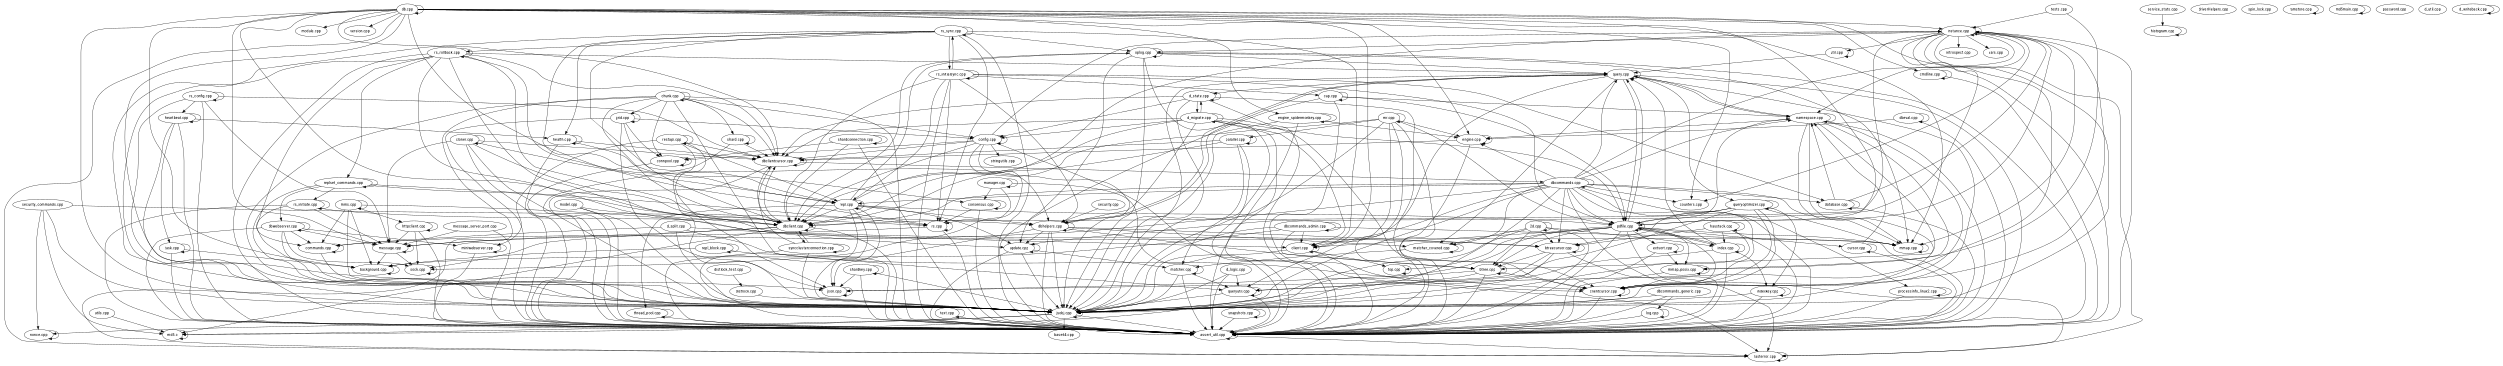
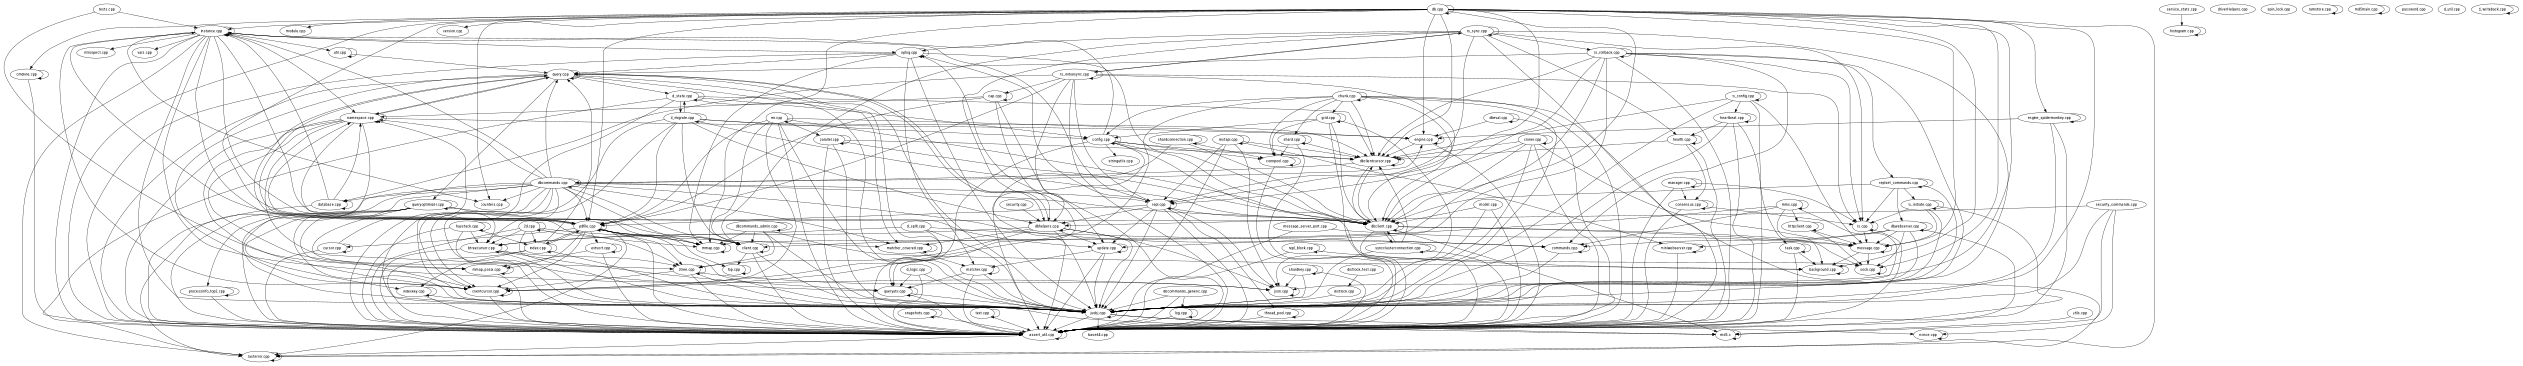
none -> (1873, 23)
none -> (1286, 149)
(1918, 291) -> (207, 291)
(614, 315) -> none
(765, 329) -> none
